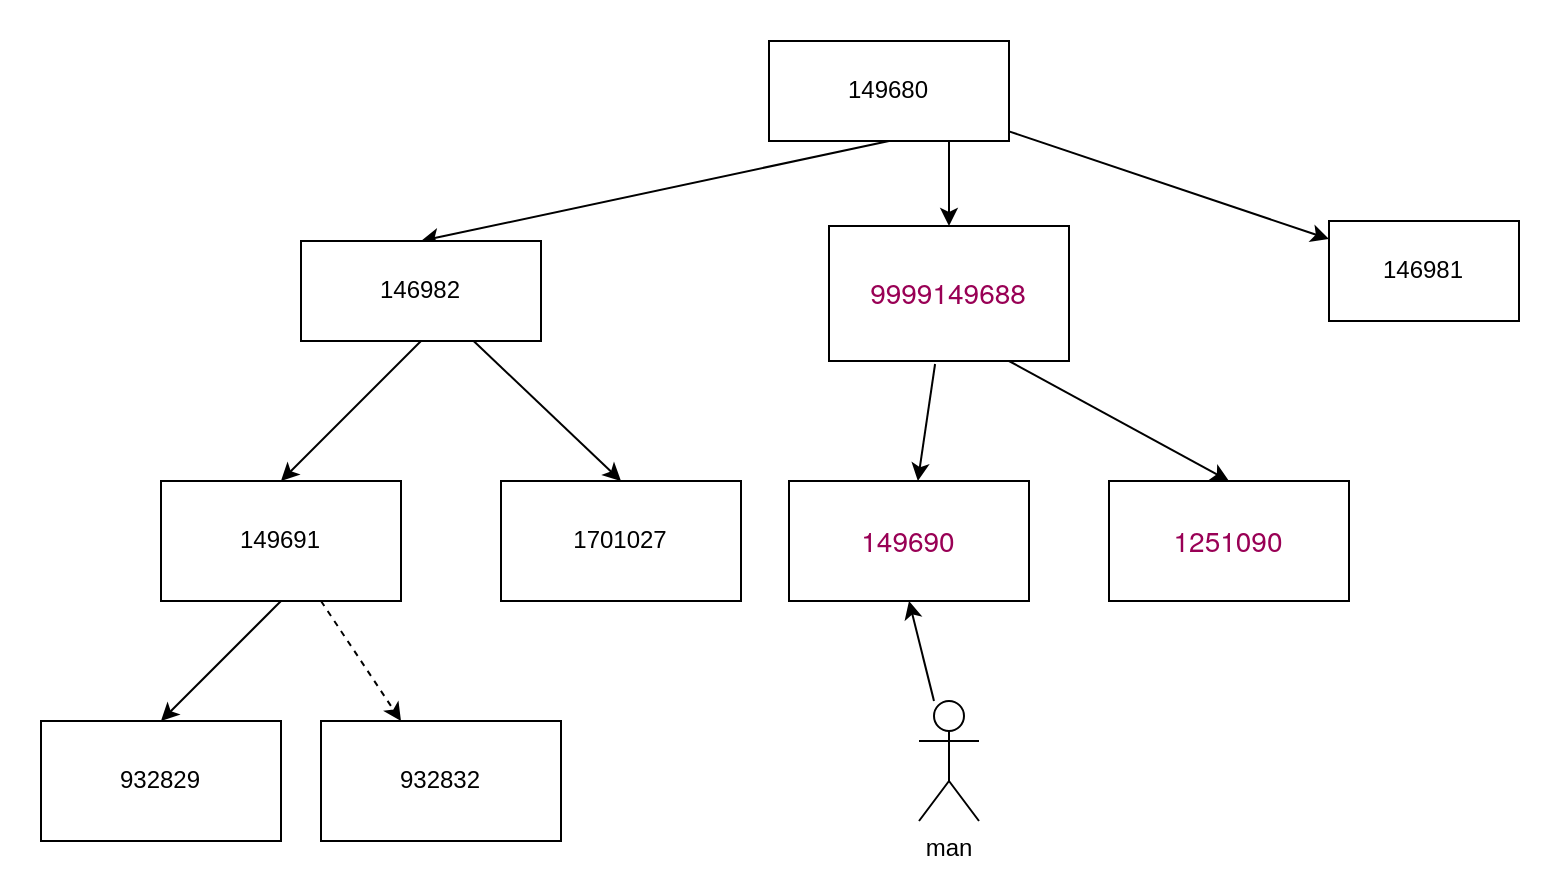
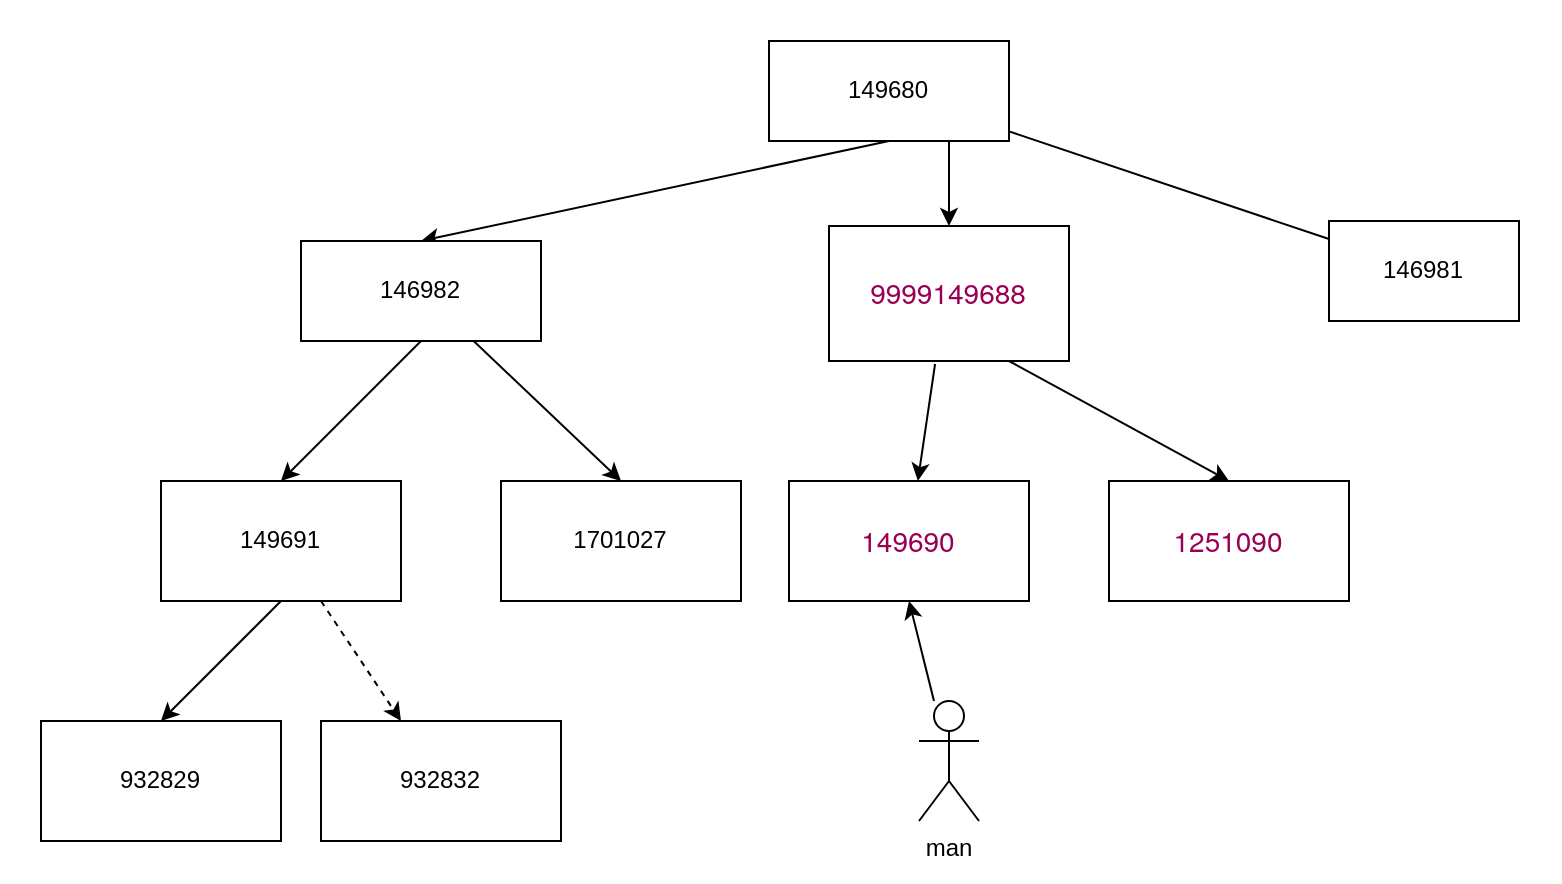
(1315, 234) -> (1320, 236)
